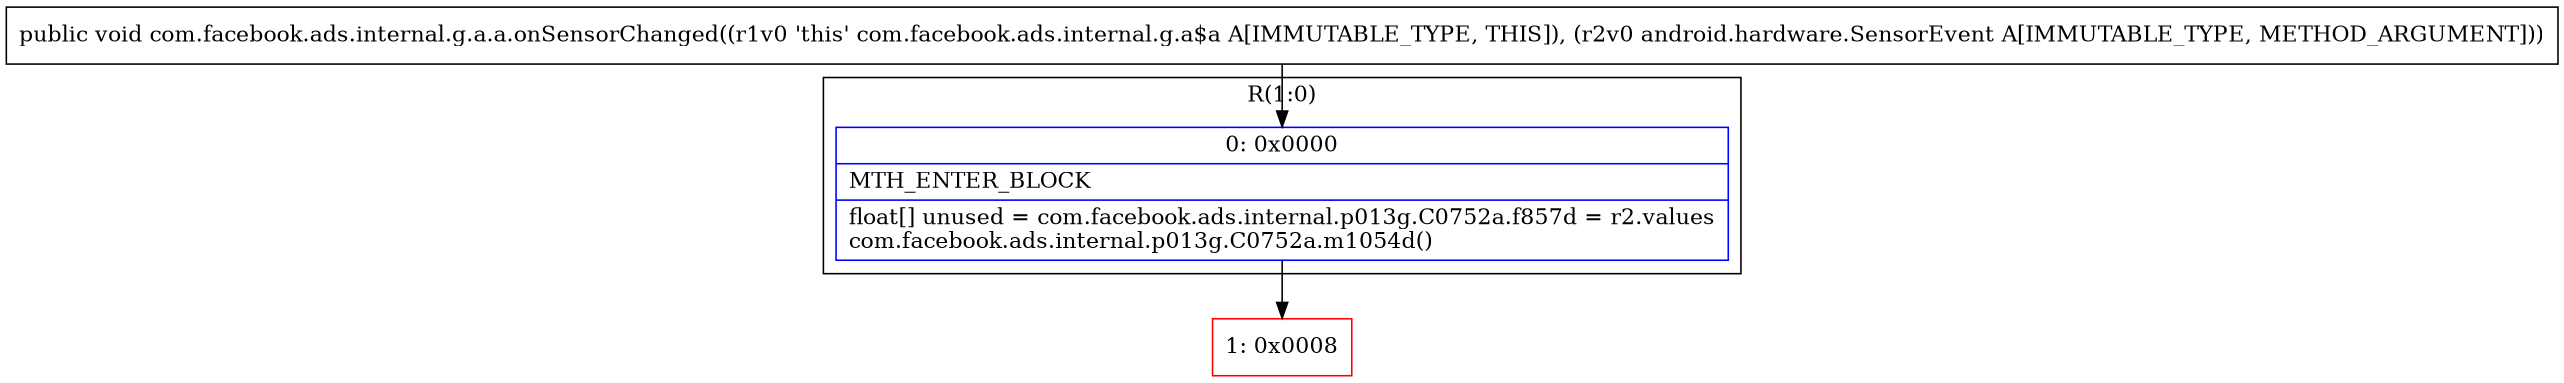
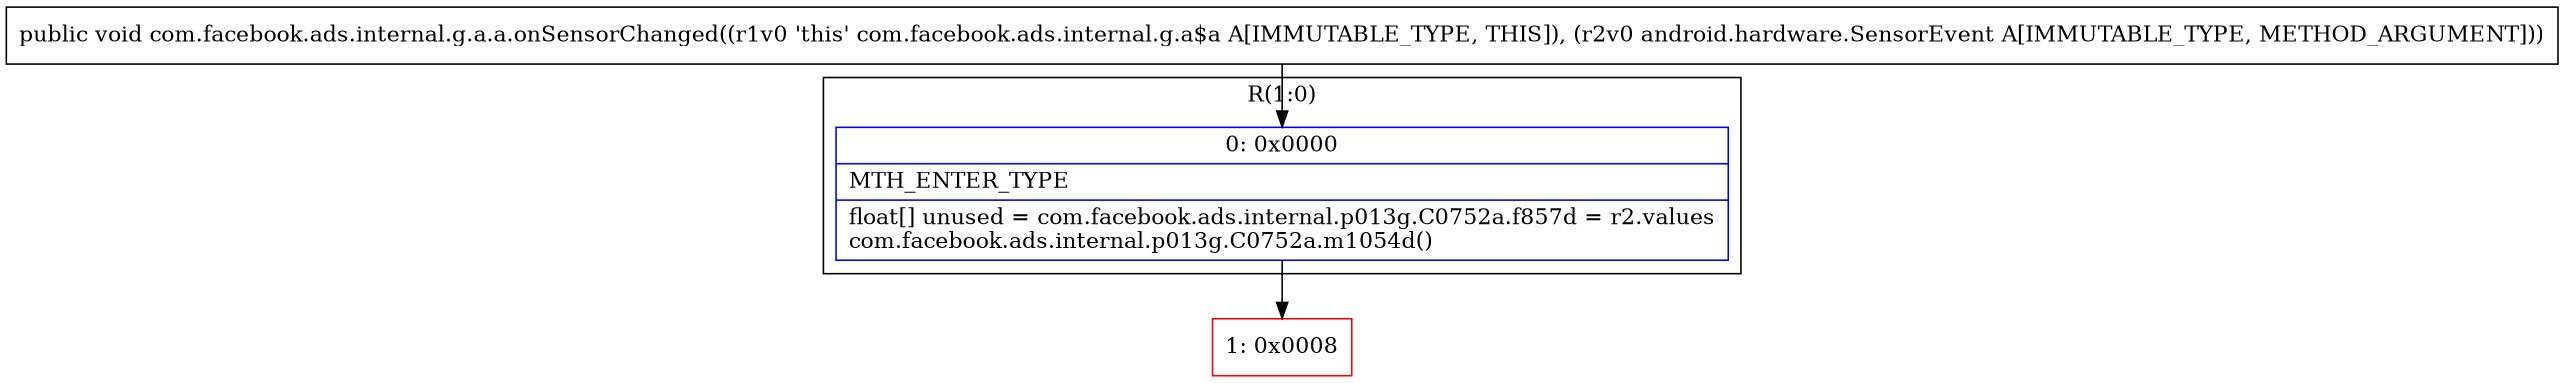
(971, 181) -> (959, 181)
